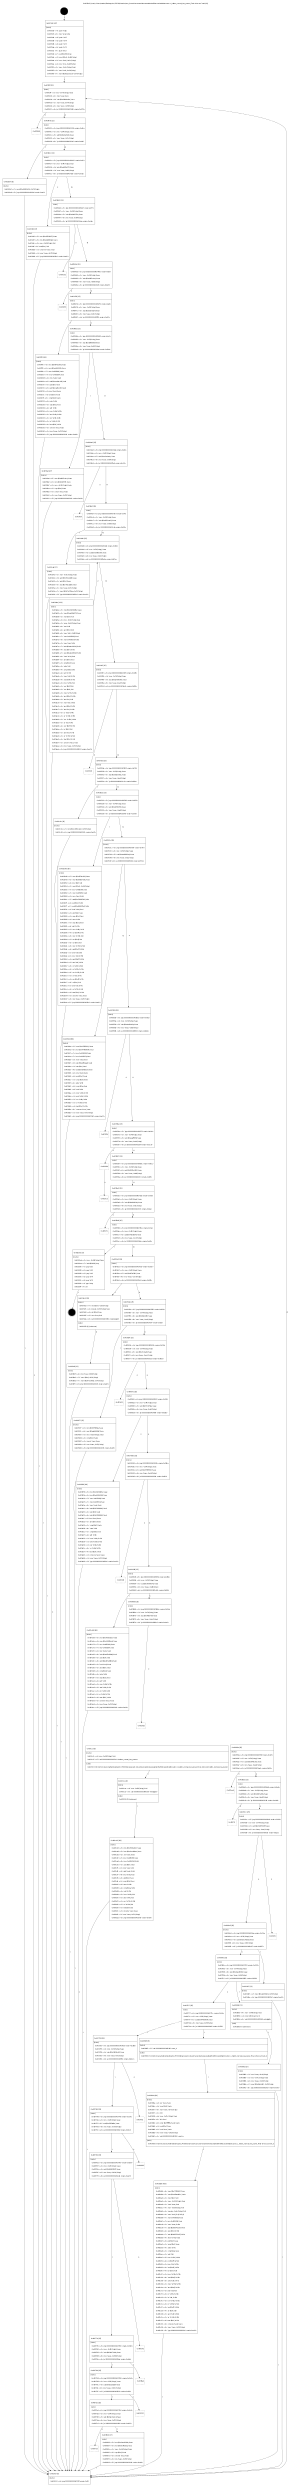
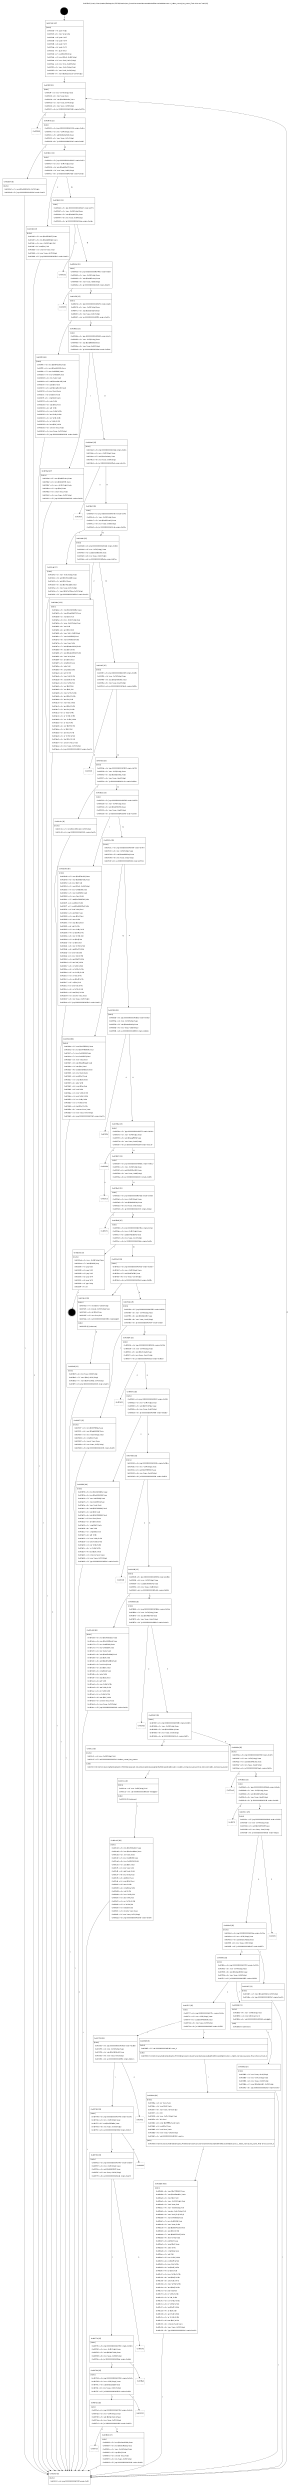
(96, 584) -> (92, 580)
none -> (170, 1726)
